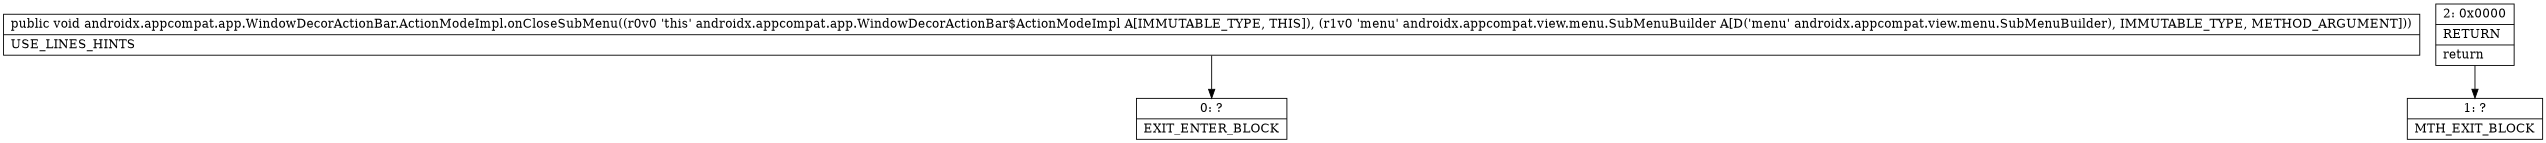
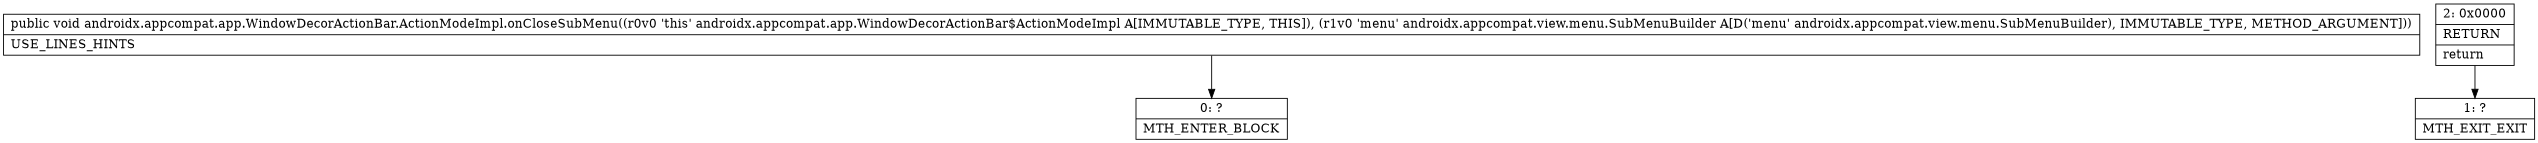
(1212, 129) -> (1212, 129)
(2475, 129) -> (2475, 129)
